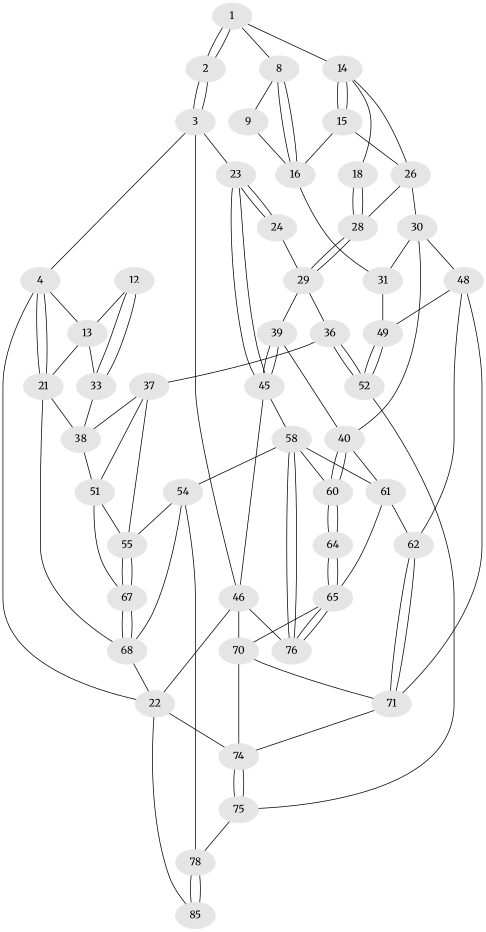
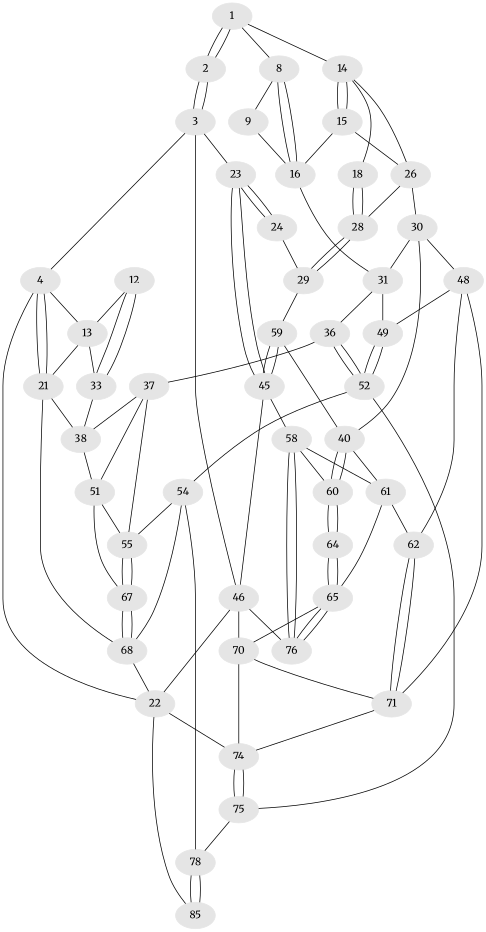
(317, 307) -> (356, 307)
(277, 334) -> (277, 334)
(237, 466) -> (264, 427)
